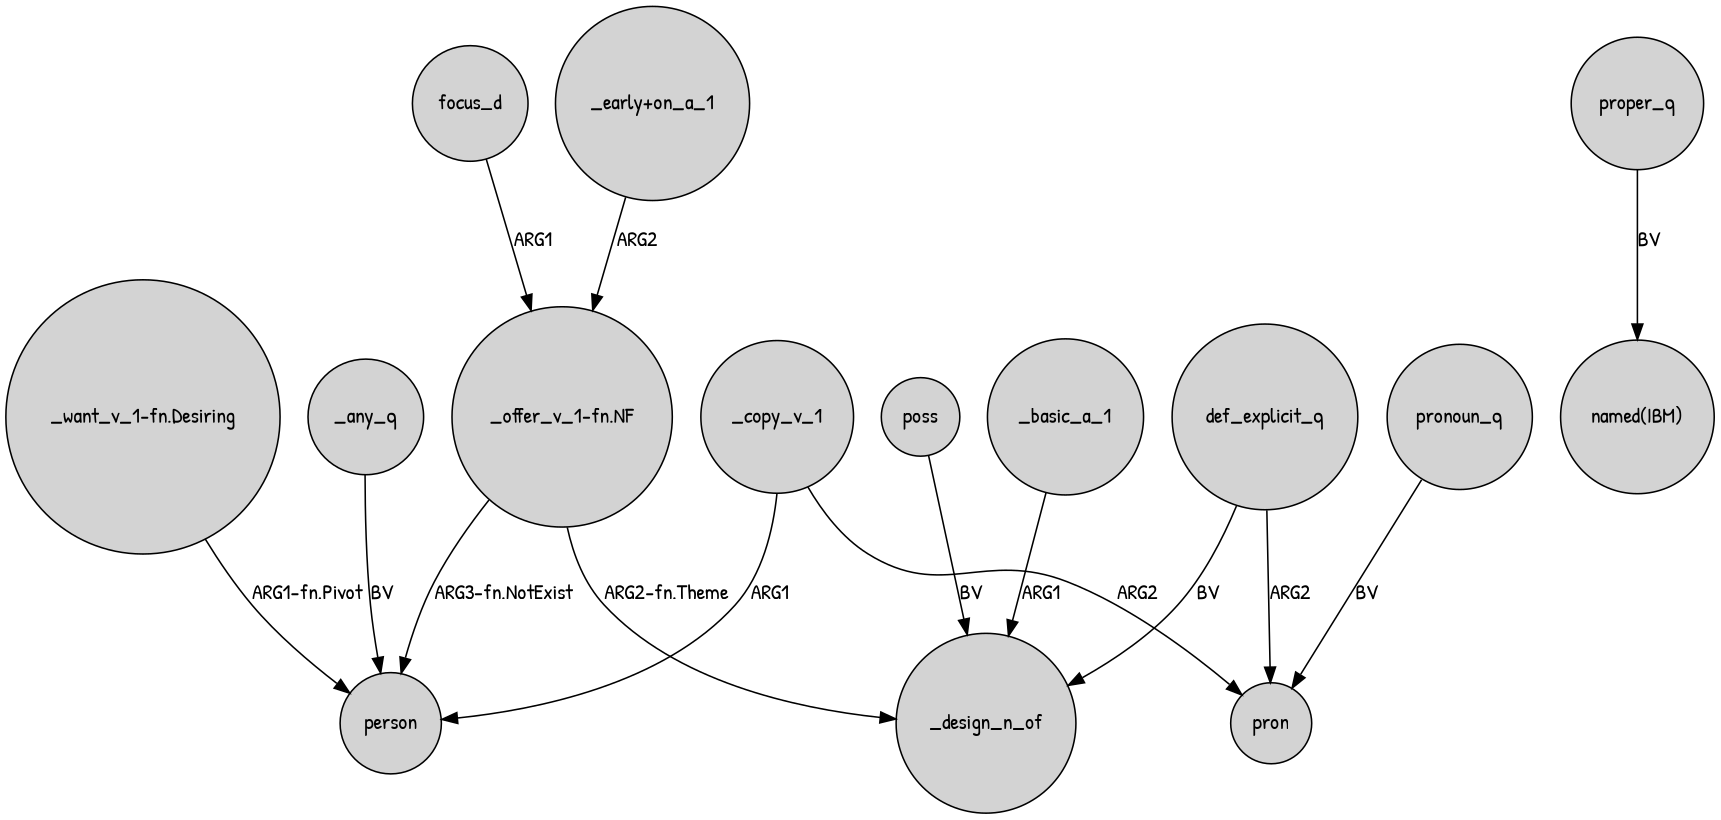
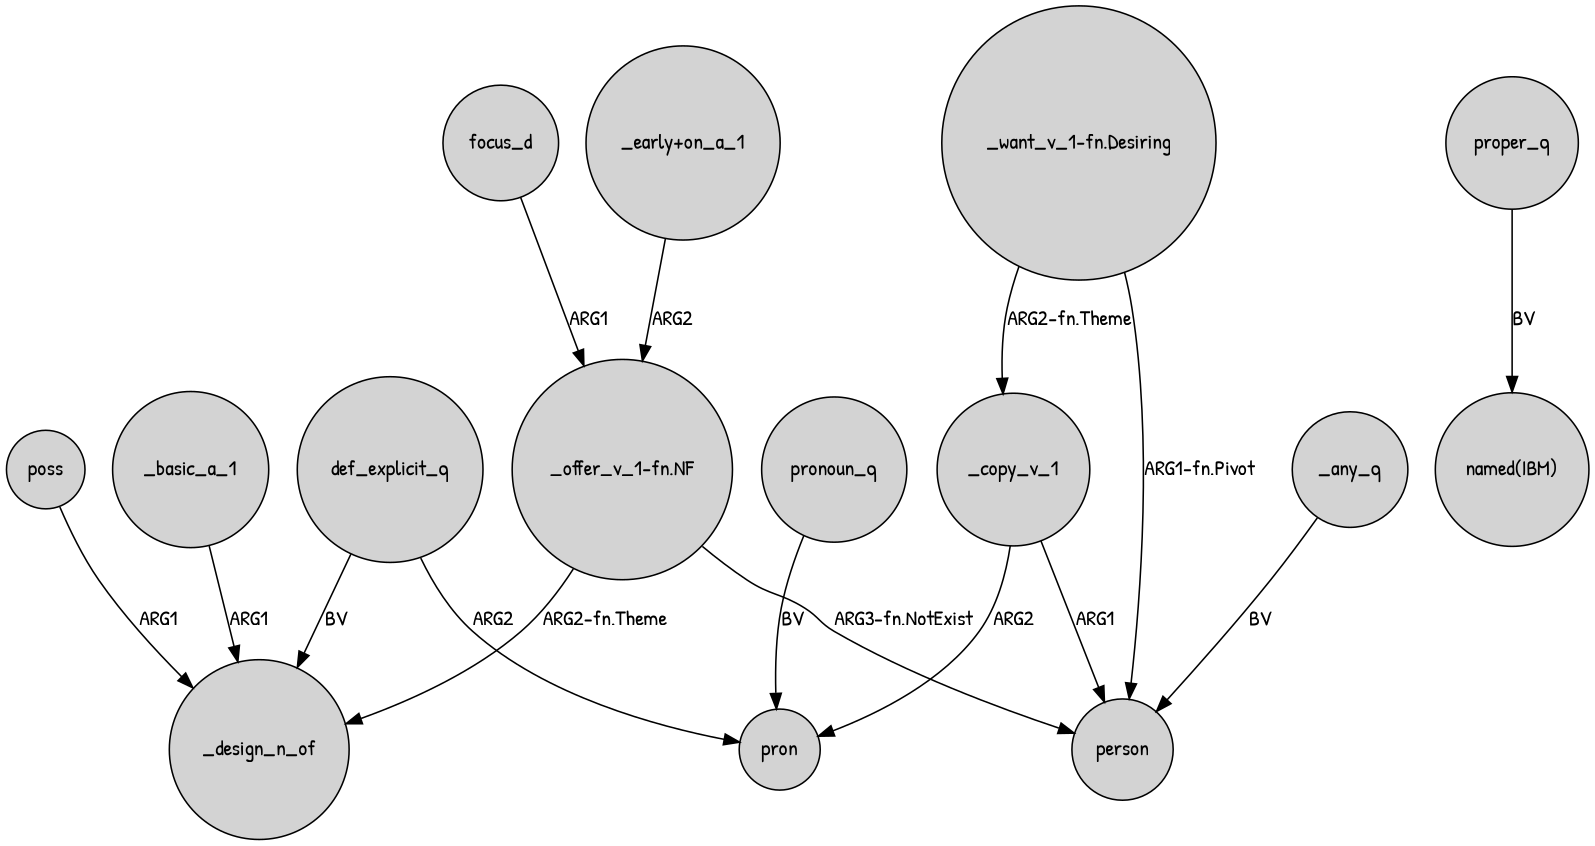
none -> (1005, 321)
(971, 593) -> (159, 620)
